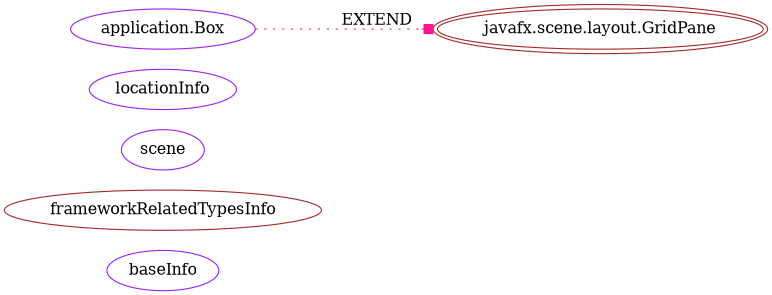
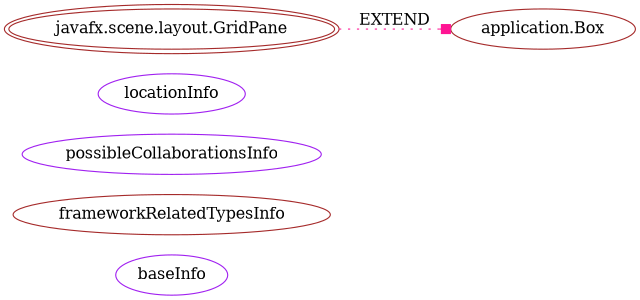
(163, 29) -> (543, 29)
(338, 29) -> (389, 29)
(163, 150) -> (172, 154)
